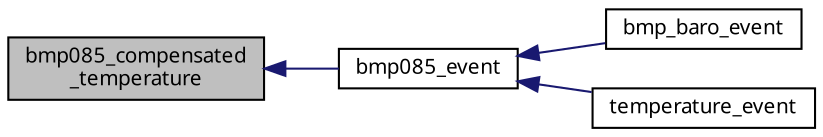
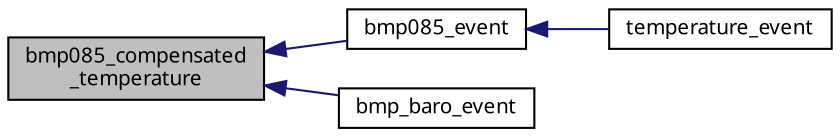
(572, 48) -> (312, 92)
